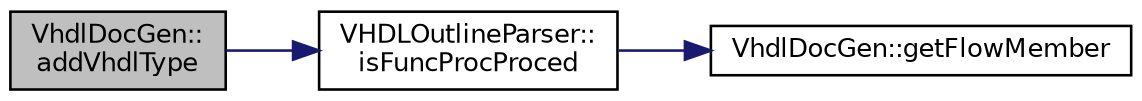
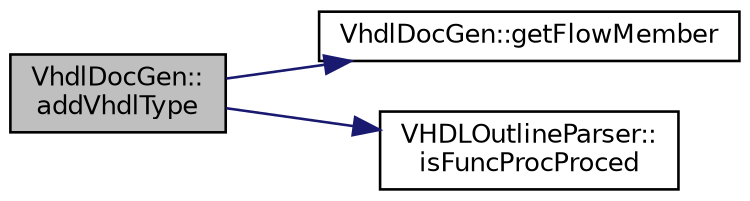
(652, 51) -> (276, 72)
